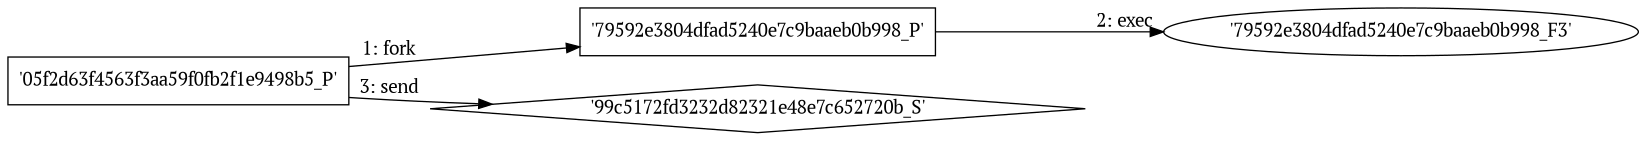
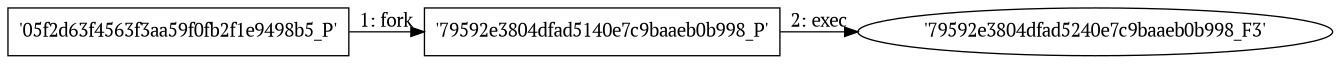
(758, 32) -> (602, 32)
(758, 109) -> none
